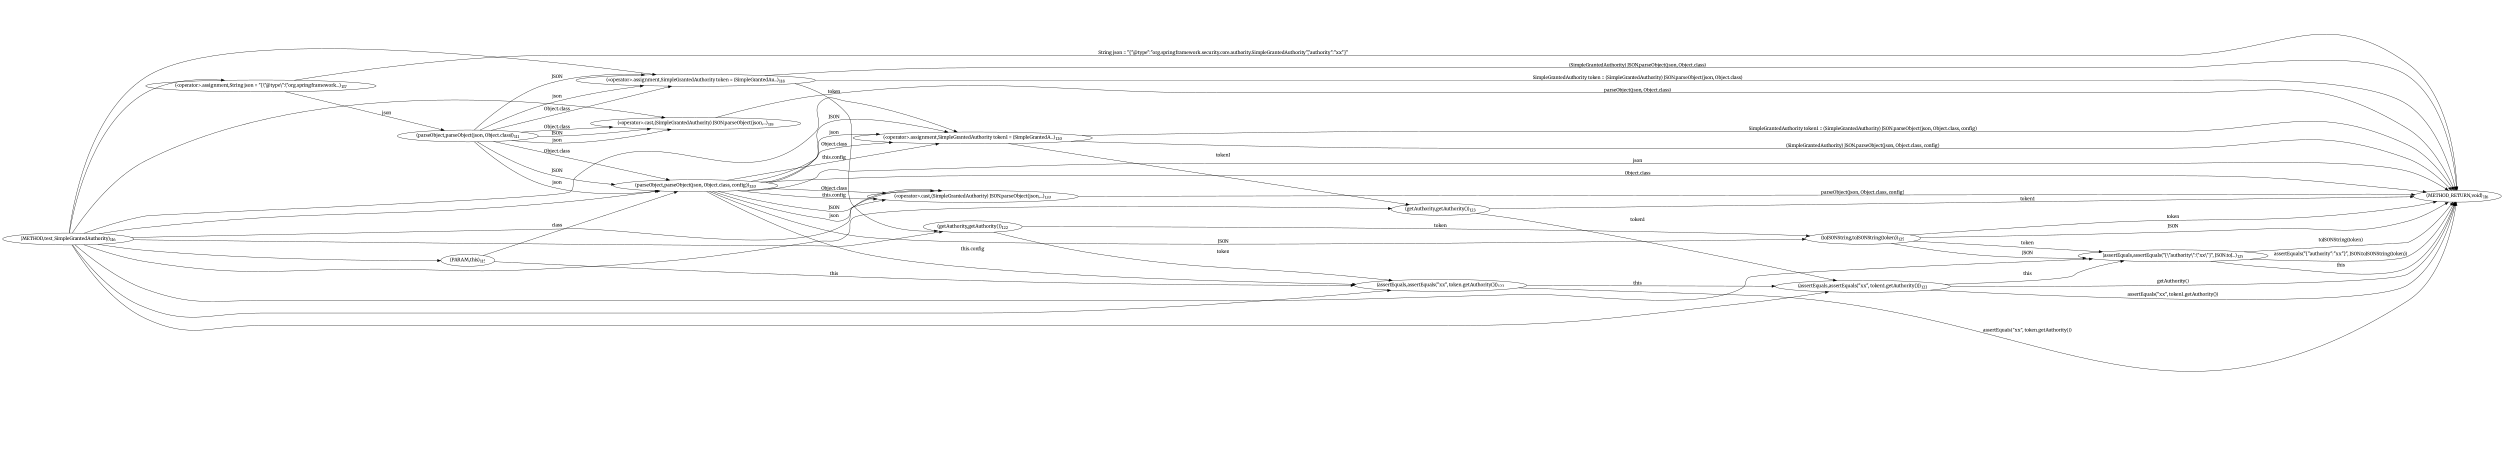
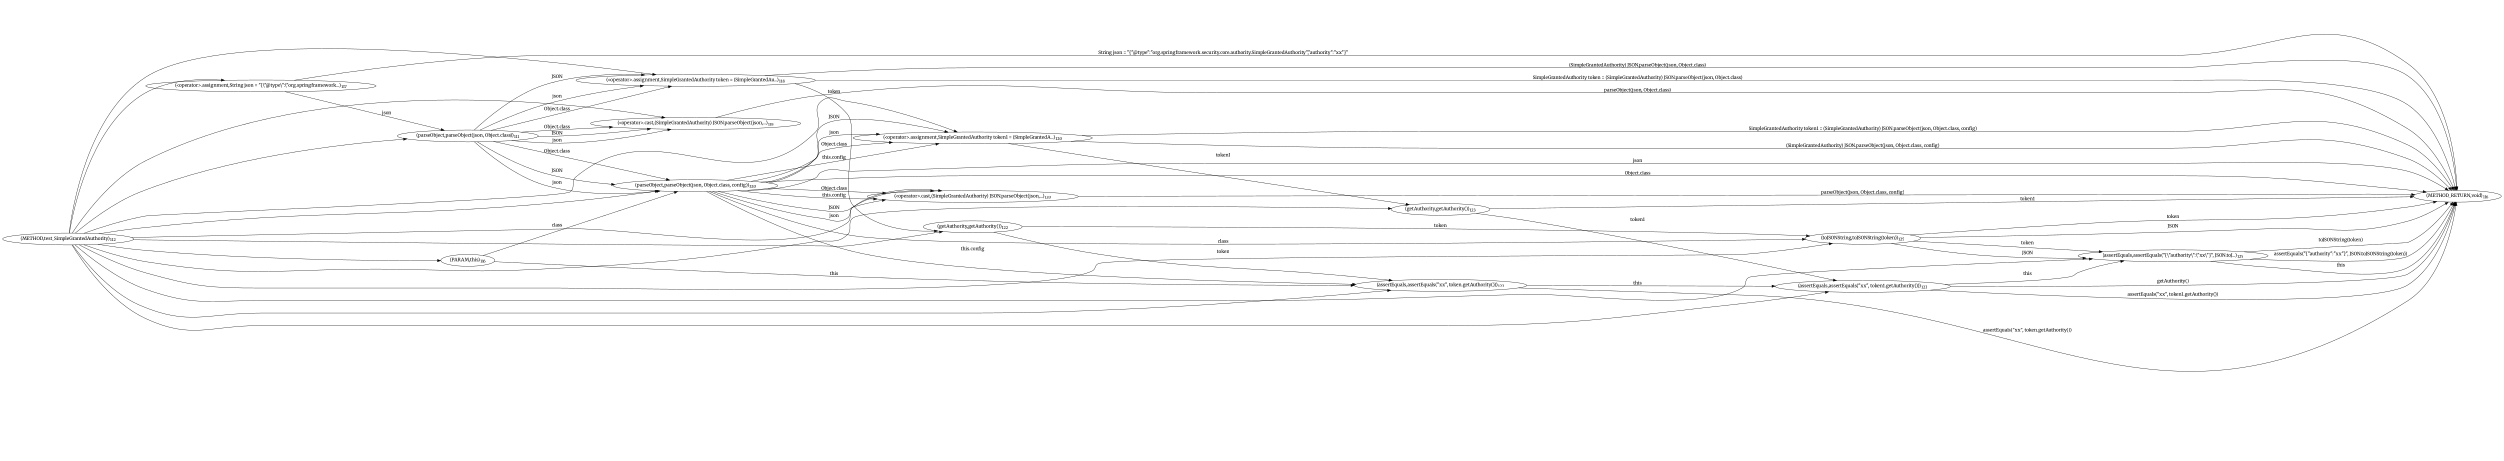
none -> (232, 164)
(113, 238) -> (113, 238)
(1223, 241) -> (1223, 241)
(483, 260) -> (483, 260)
none -> (953, 286)
